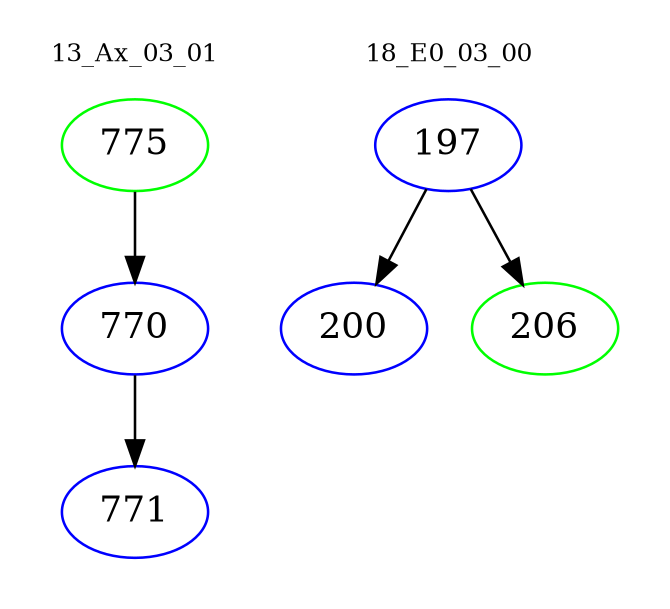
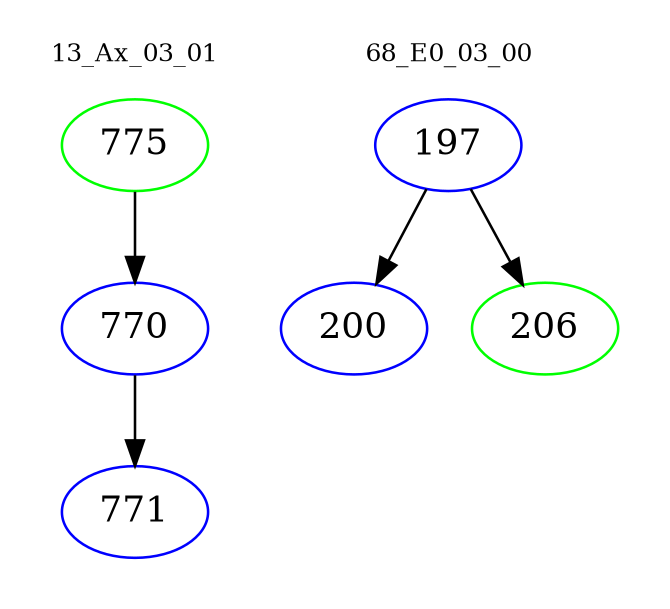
(450, 55) -> (450, 55)
